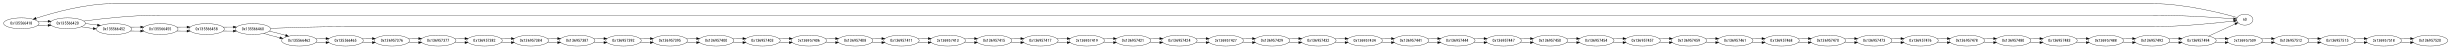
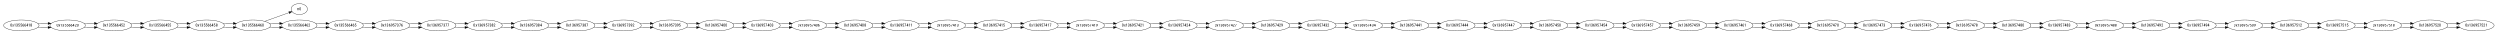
(1136, 4) -> none
(1159, 15) -> none
none -> (2476, 25)
(2222, 30) -> none
